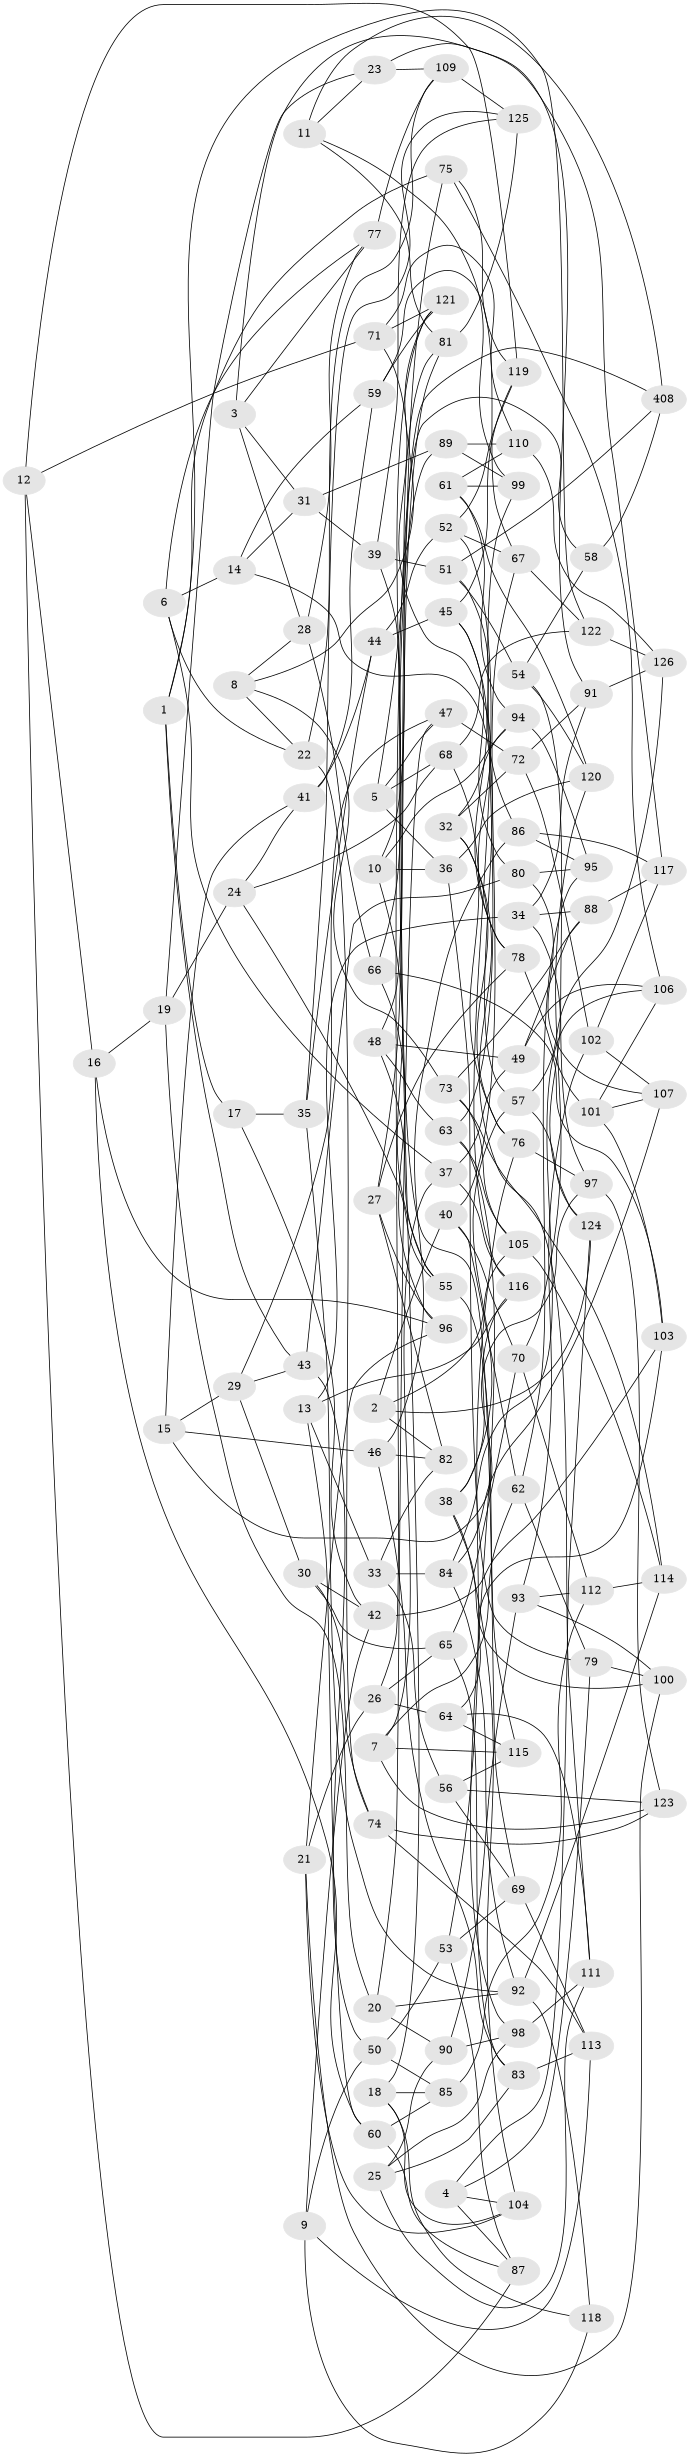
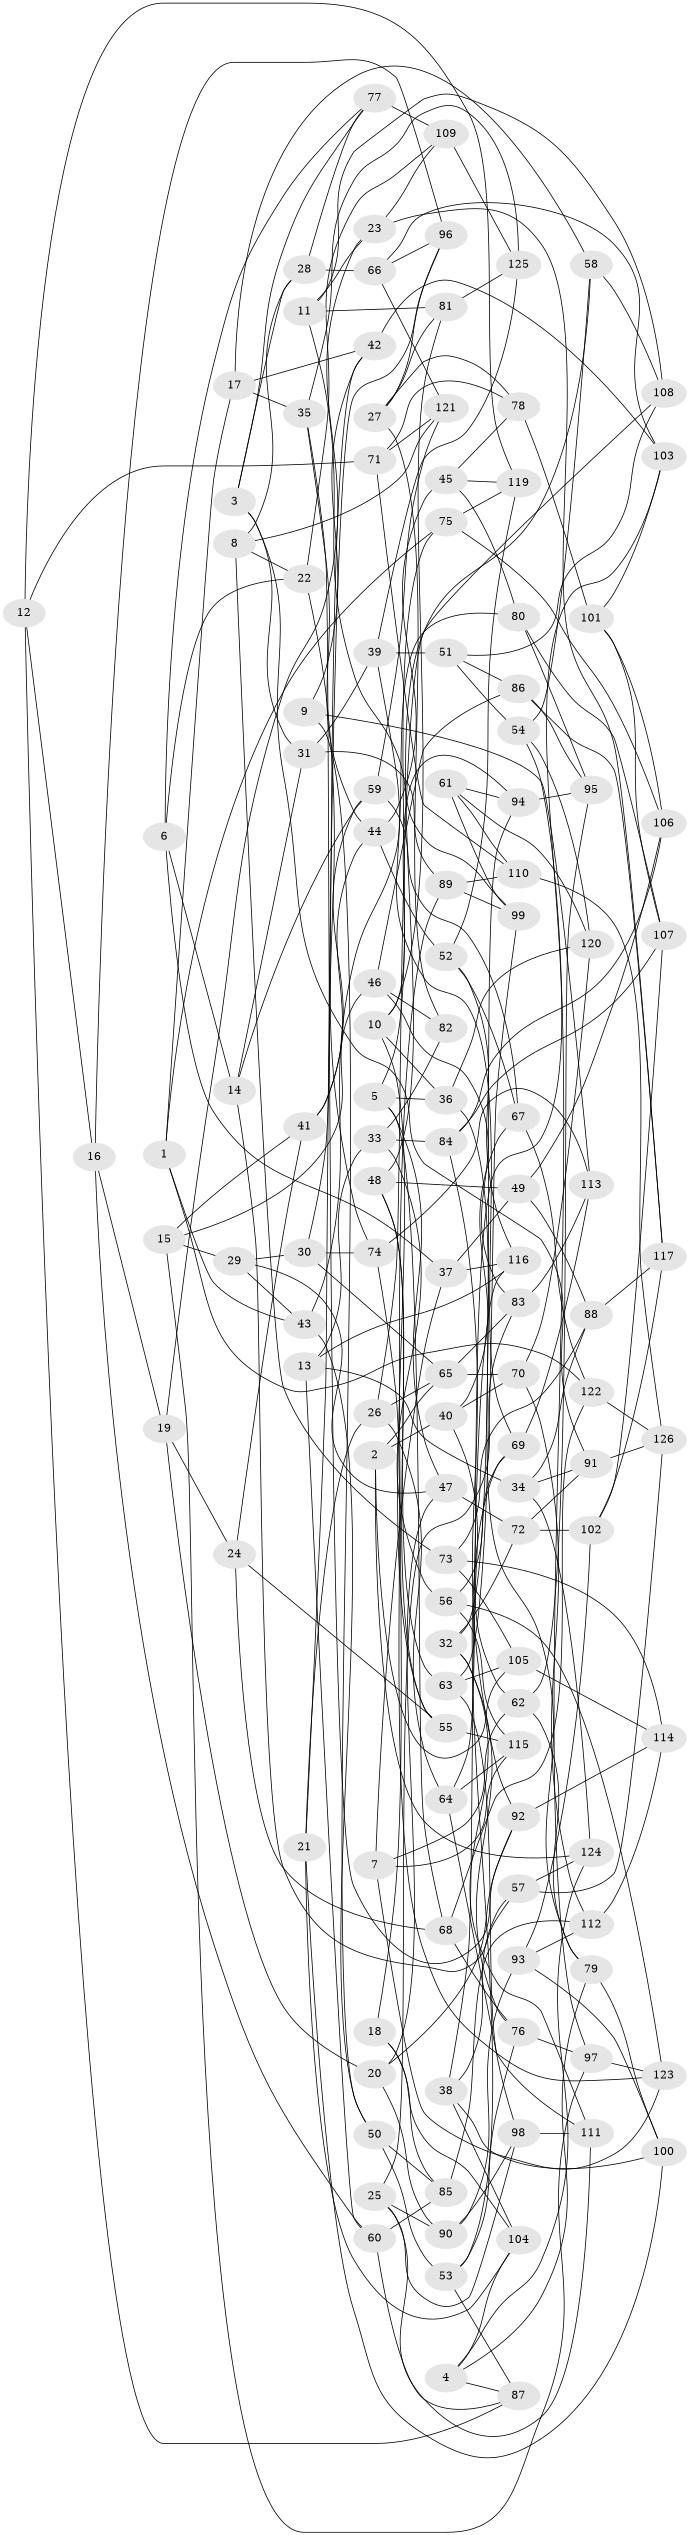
none -> (349, 81)
(664, 400) -> (664, 393)
(419, 1441) -> (410, 1415)
(591, 2319) -> none
